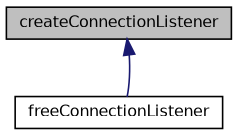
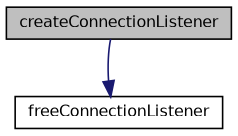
(129, 76) -> (108, 60)
